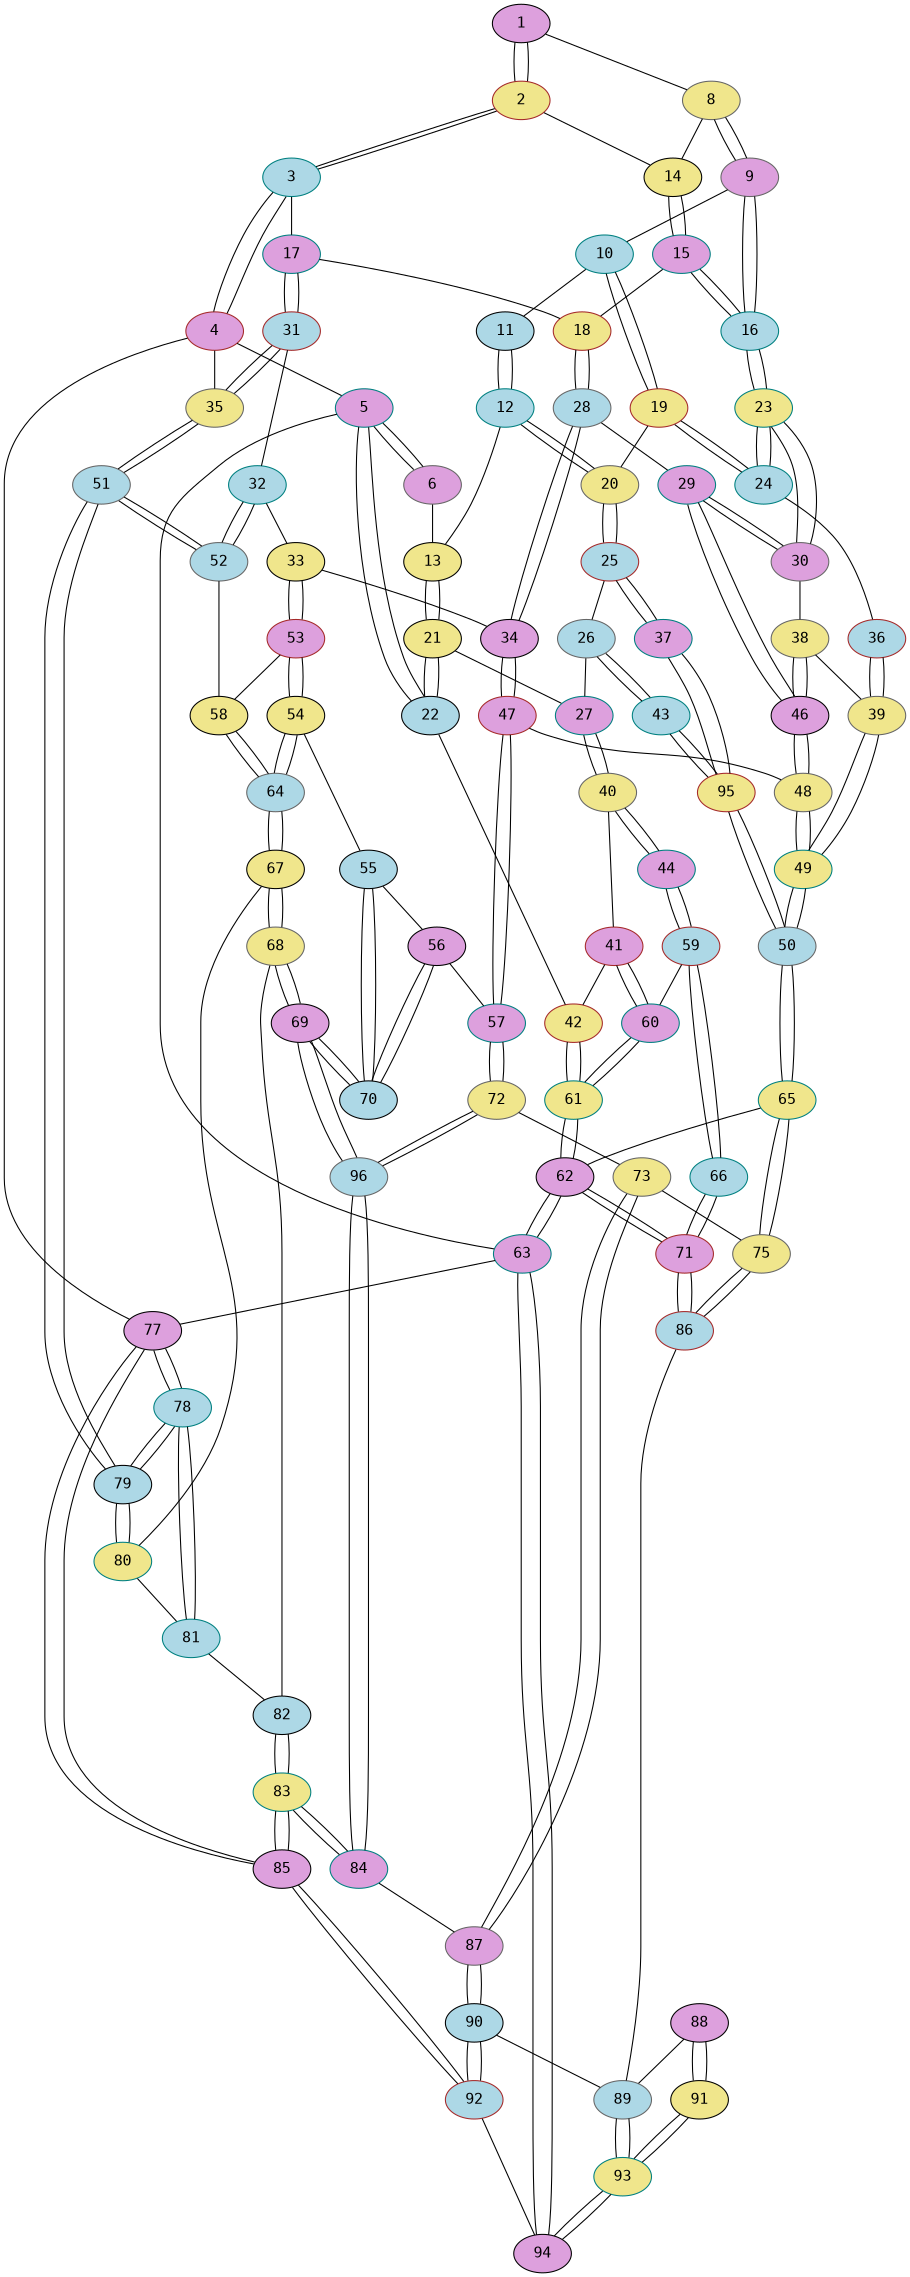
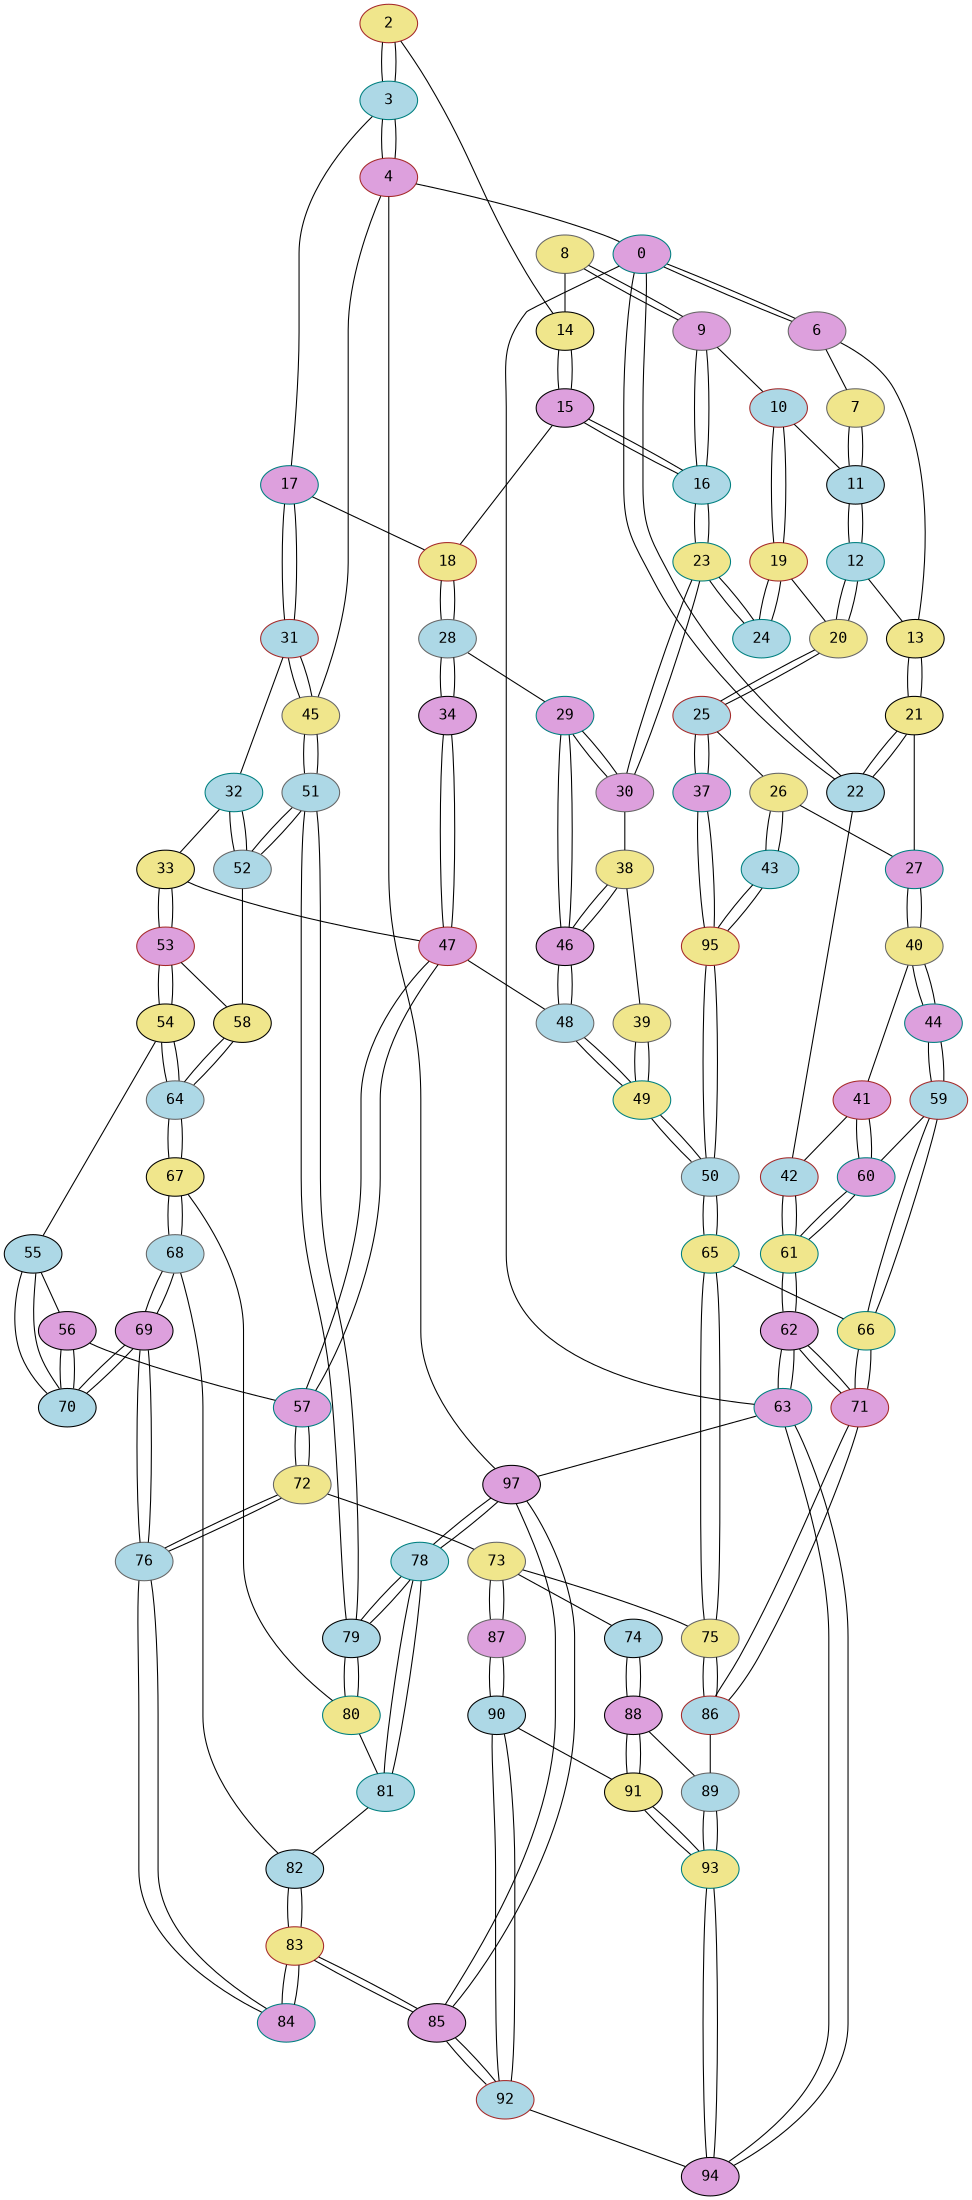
(521, 23) -> none
(605, 254) -> (779, 408)
(681, 254) -> (565, 408)
(215, 408) -> (311, 716)
(364, 408) -> (642, 254)
none -> (856, 408)
(405, 596) -> (308, 918)
(586, 639) -> (779, 792)
(877, 639) -> none
(803, 792) -> (565, 1023)
(276, 946) -> (175, 1254)
(574, 1023) -> (789, 1177)
(673, 1134) -> (774, 1286)
(359, 1177) -> (144, 1561)
(719, 1177) -> (866, 1331)
(153, 1331) -> (512, 1485)
none -> (633, 1638)
(282, 1792) -> (295, 1946)
(417, 1908) -> none
(546, 2060) -> (565, 1754)
